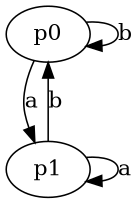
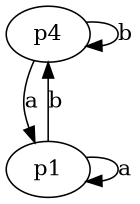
(48, 34) -> (48, 34)
